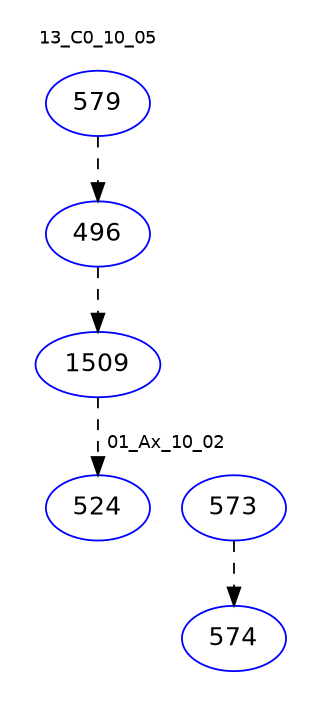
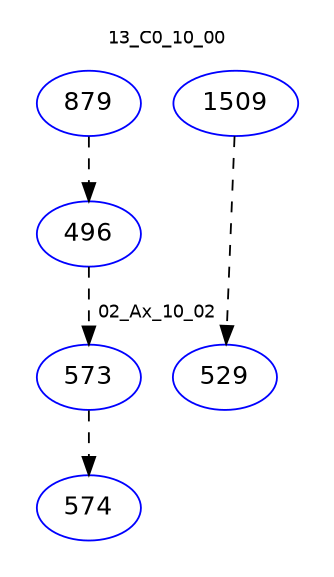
(98, 39) -> (167, 39)
(98, 103) -> (89, 103)
(98, 290) -> (89, 307)
(166, 443) -> (157, 313)
(98, 508) -> (225, 377)
